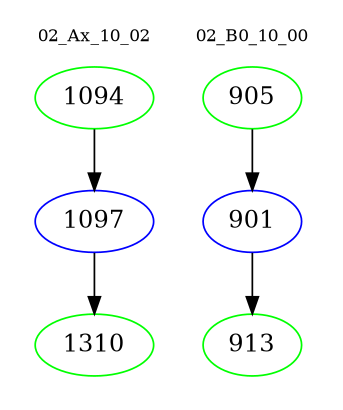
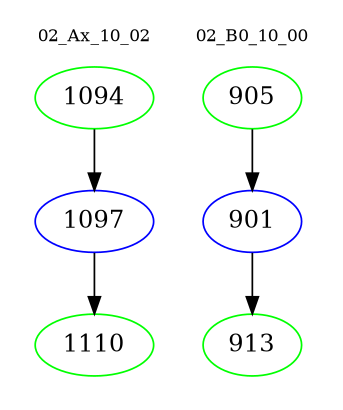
(94, 345) -> (94, 345)
